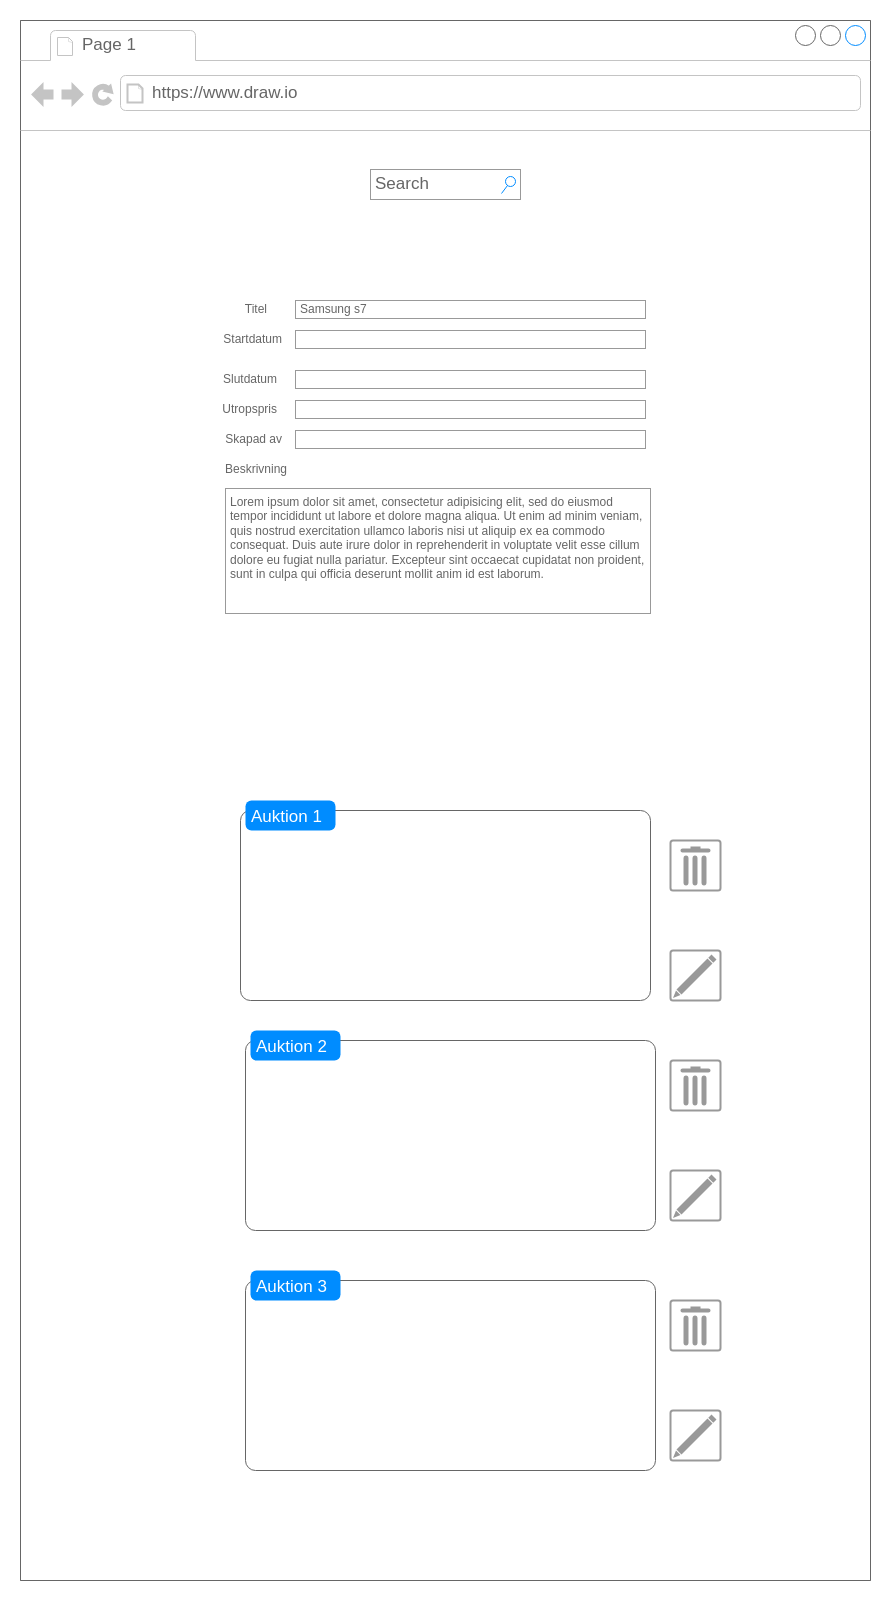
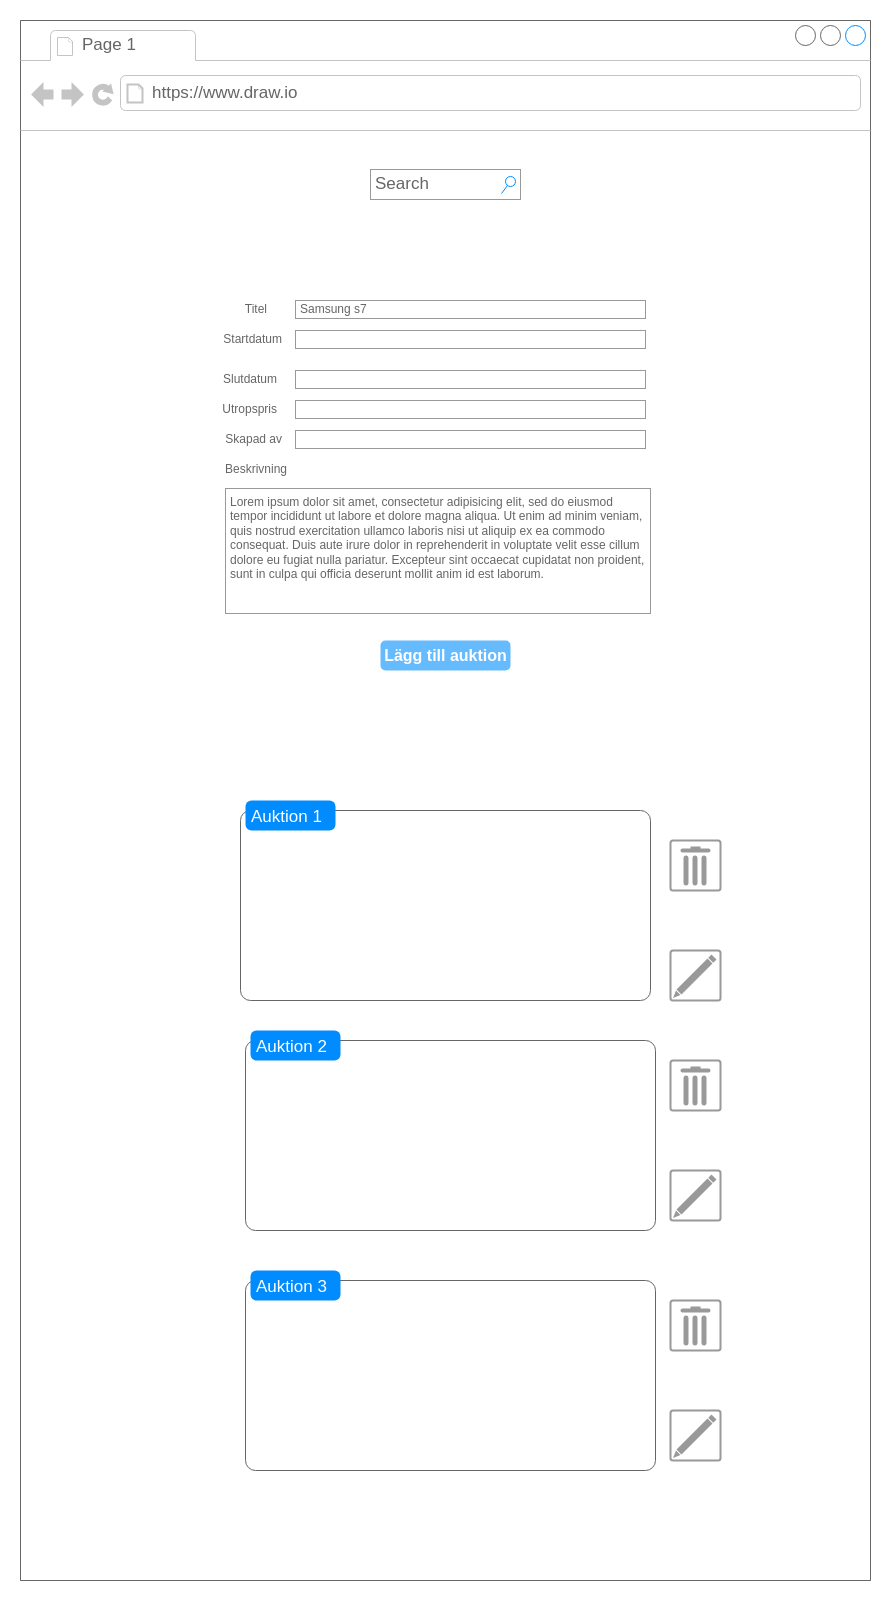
none -> (446, 656)
